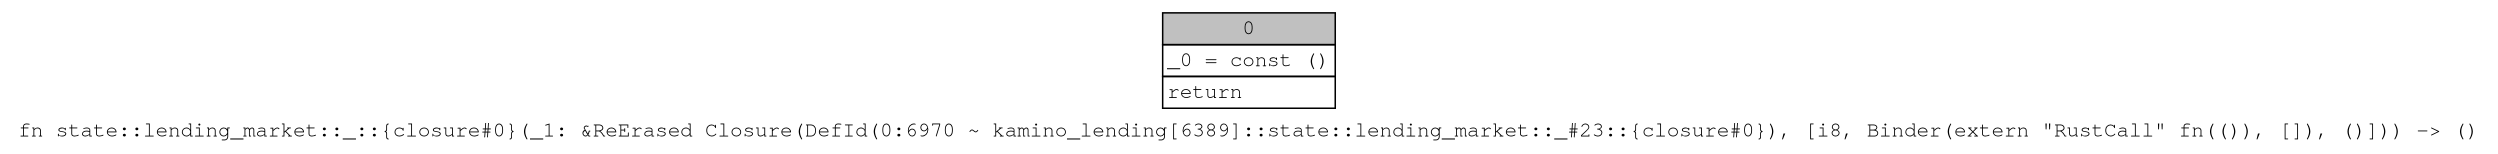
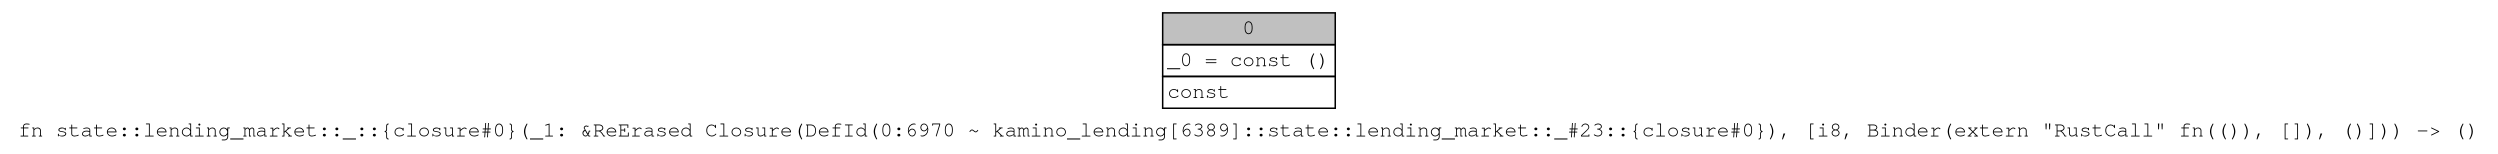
(1205, 92) -> (1199, 92)
